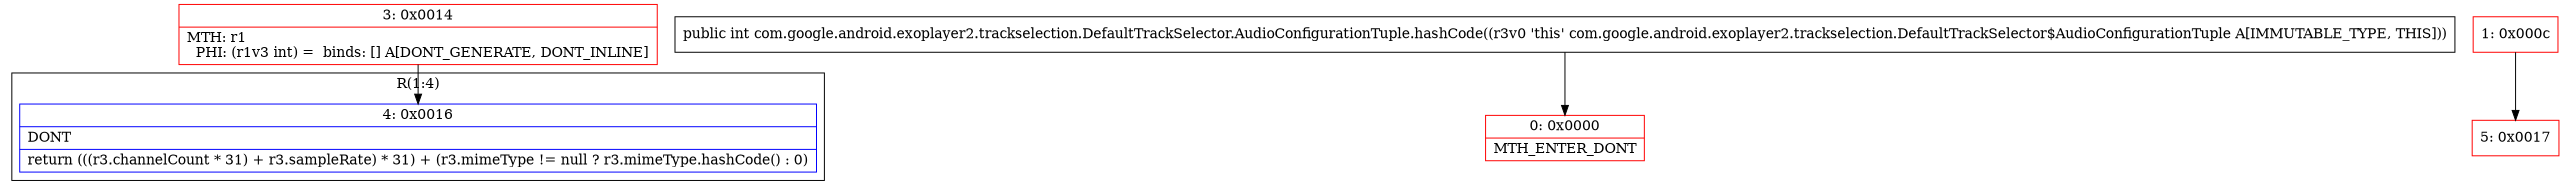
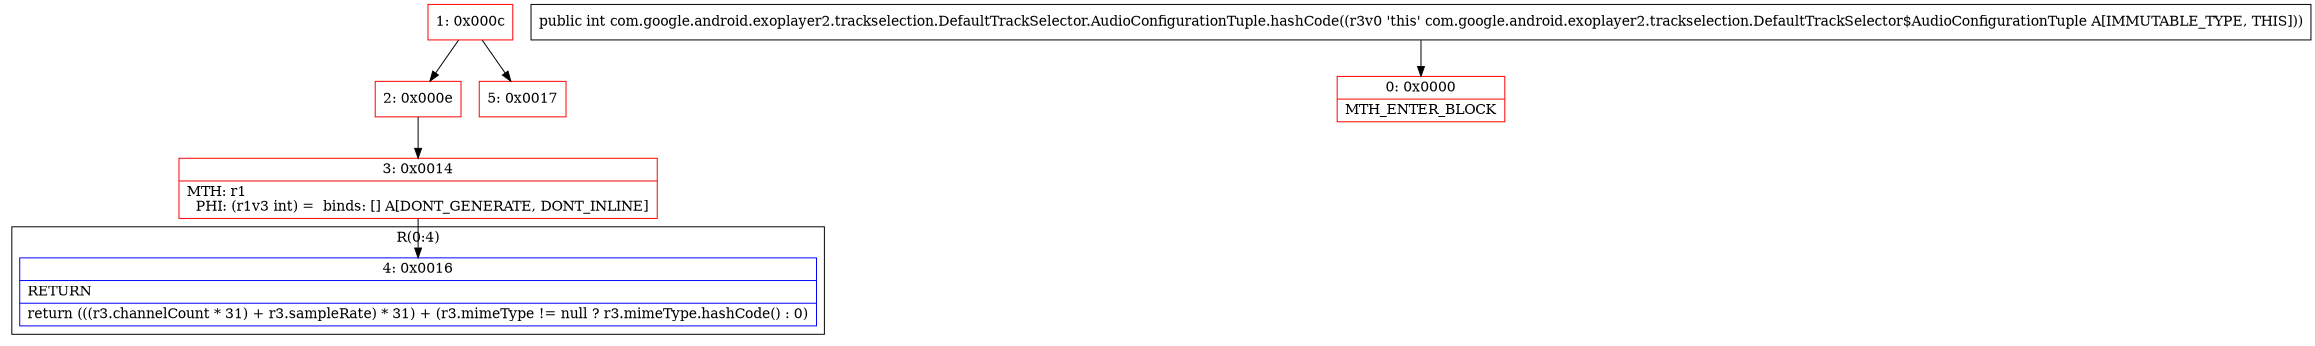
(418, 84) -> (418, 238)
none -> (418, 99)
(49, 138) -> (60, 291)
(1565, 149) -> (1421, 110)
